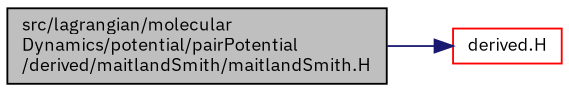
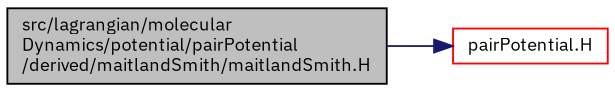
(507, 46) -> (530, 46)
